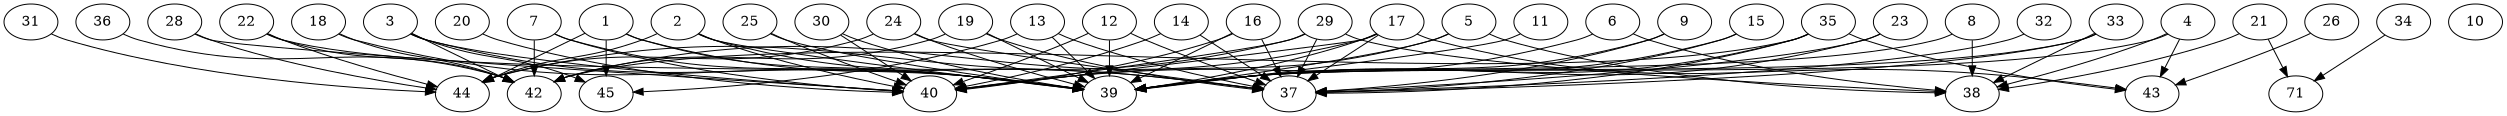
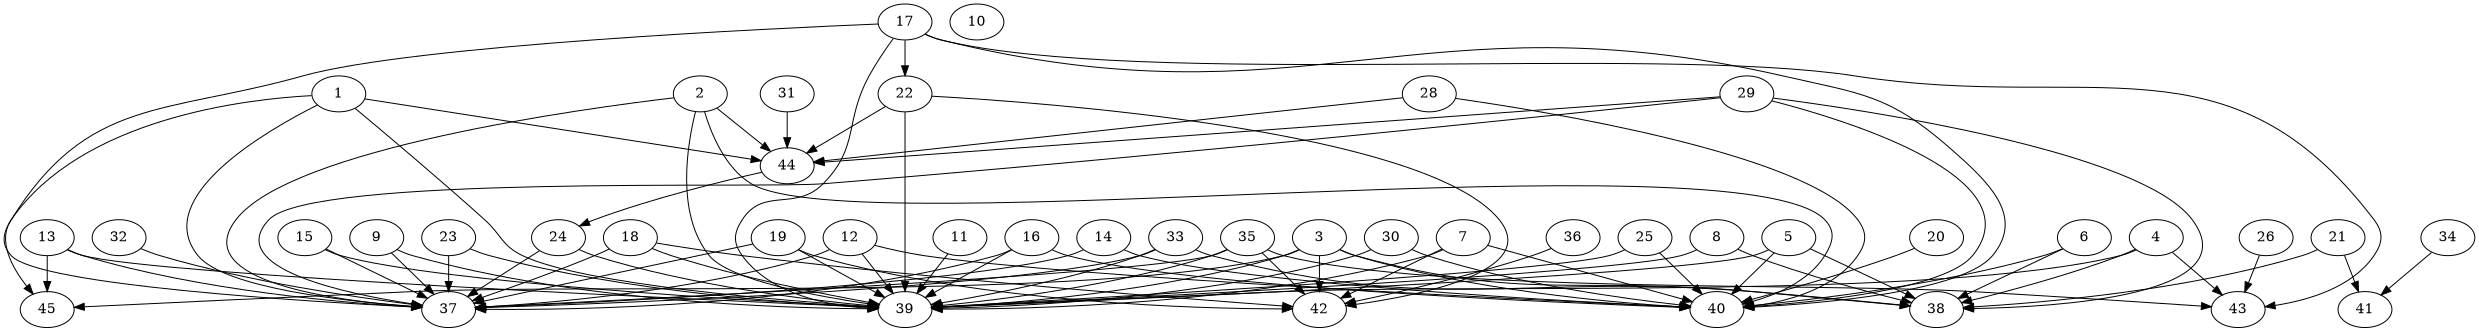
(683, 58) -> (674, 194)
(971, 58) -> (905, 53)
(2296, 94) -> (2365, 310)
none -> (543, 276)
none -> (1618, 286)
